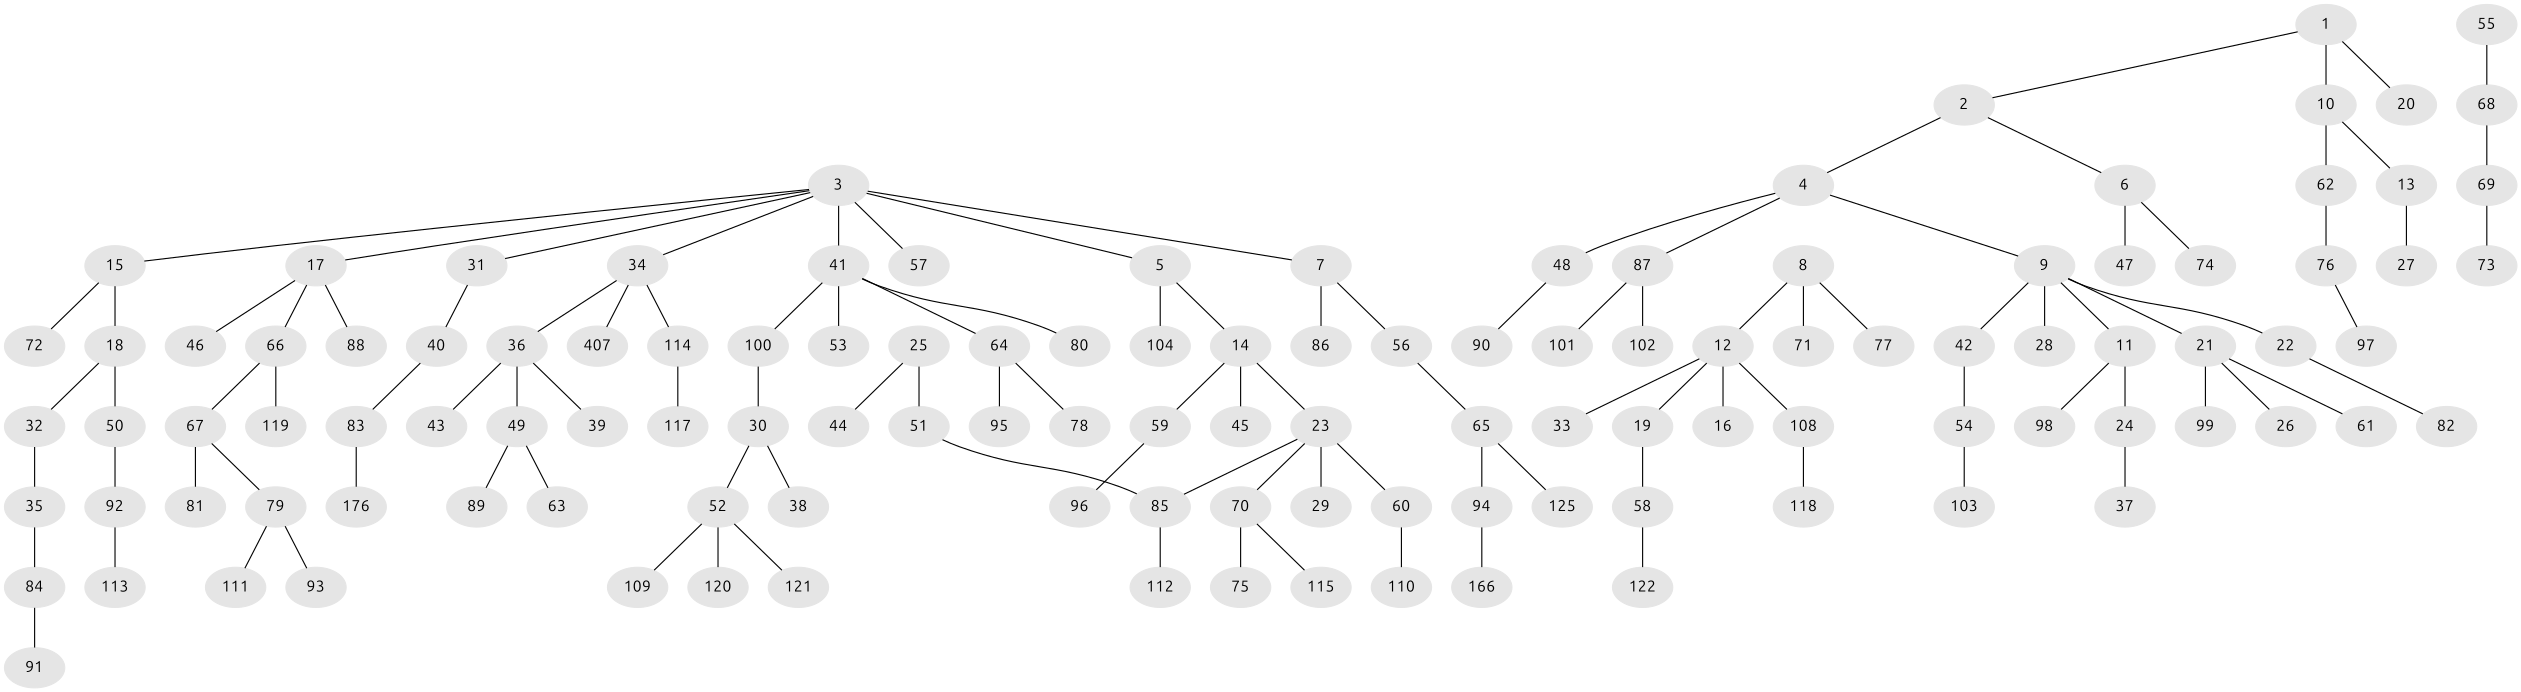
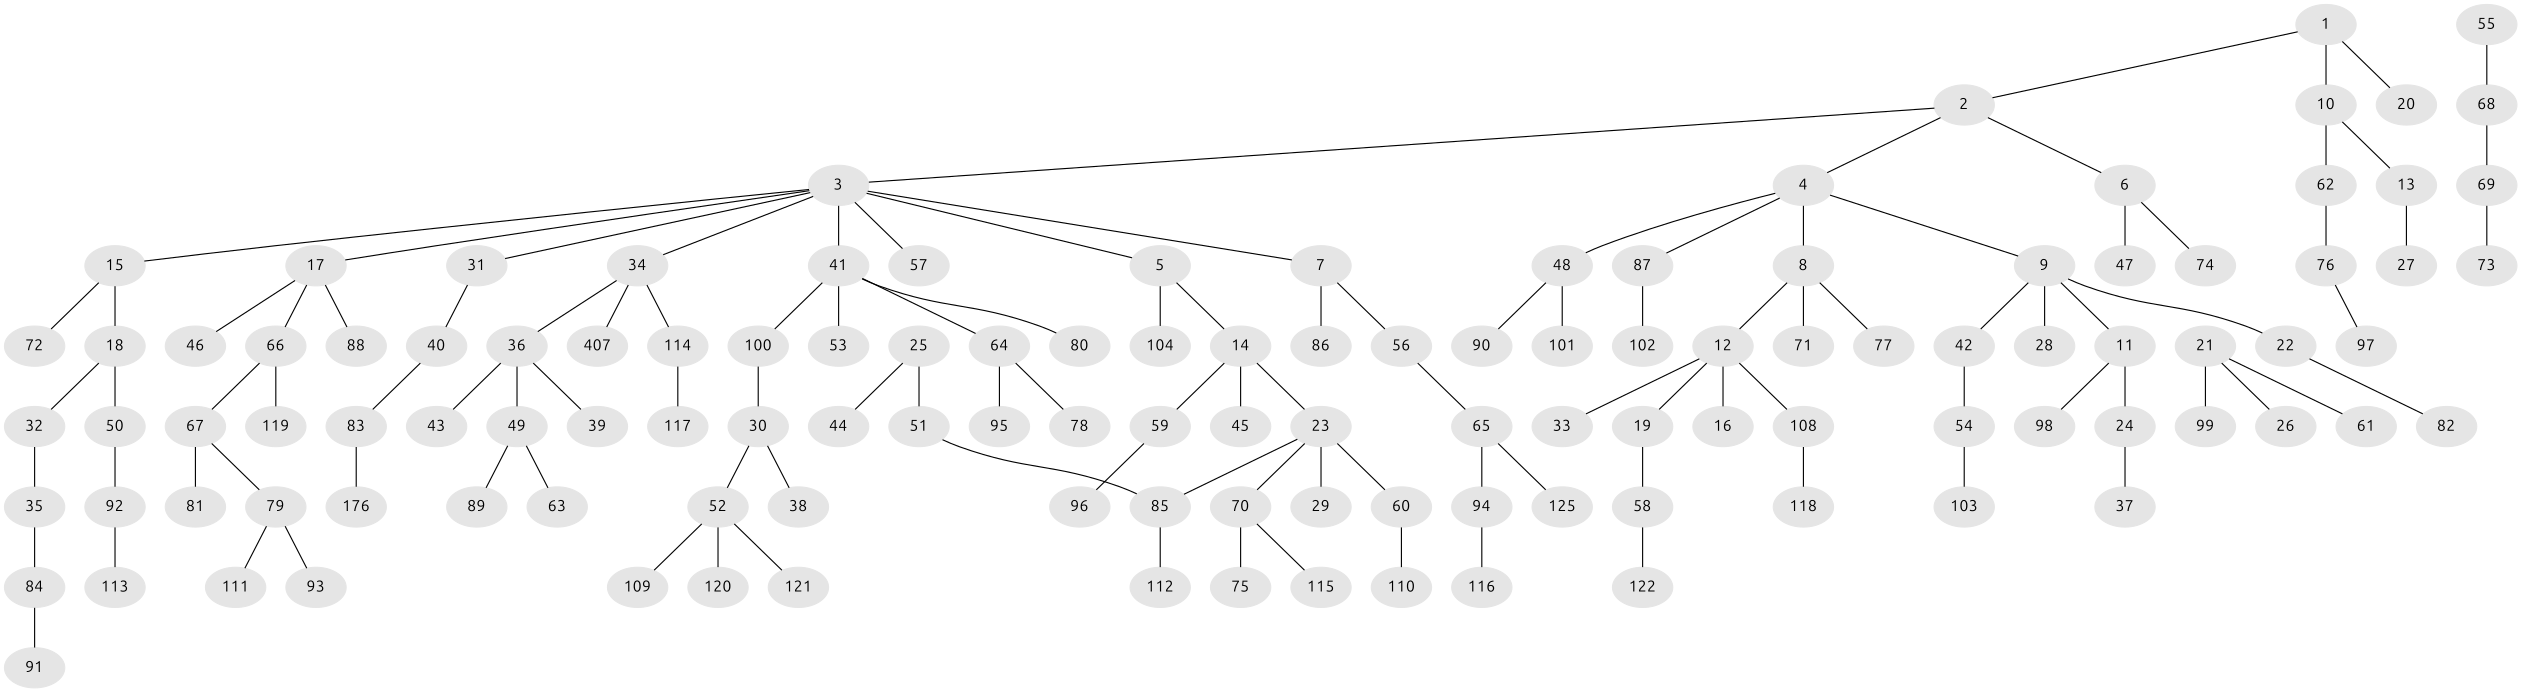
none -> (1402, 145)
none -> (1803, 226)
(1603, 306) -> (1562, 306)
(2125, 306) -> none
(1482, 587) -> (1482, 587)
